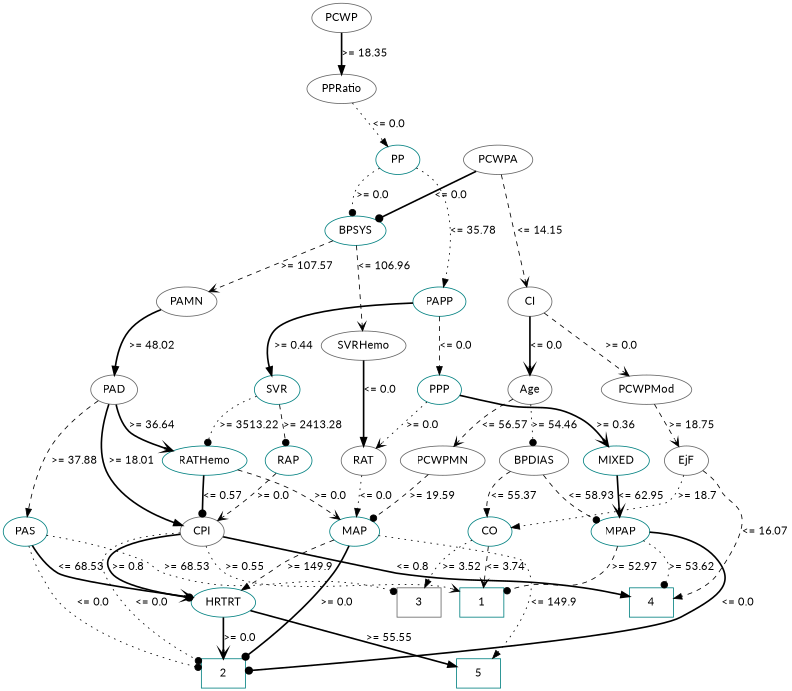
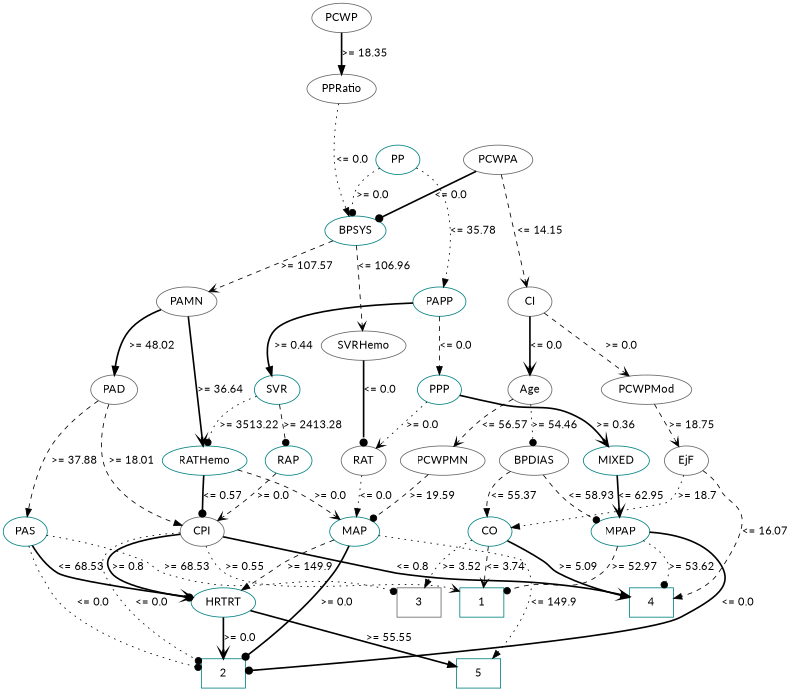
(367, 122) -> (334, 157)
(364, 399) -> (364, 399)
(133, 434) -> (195, 377)
(111, 479) -> (111, 479)
none -> (561, 574)
